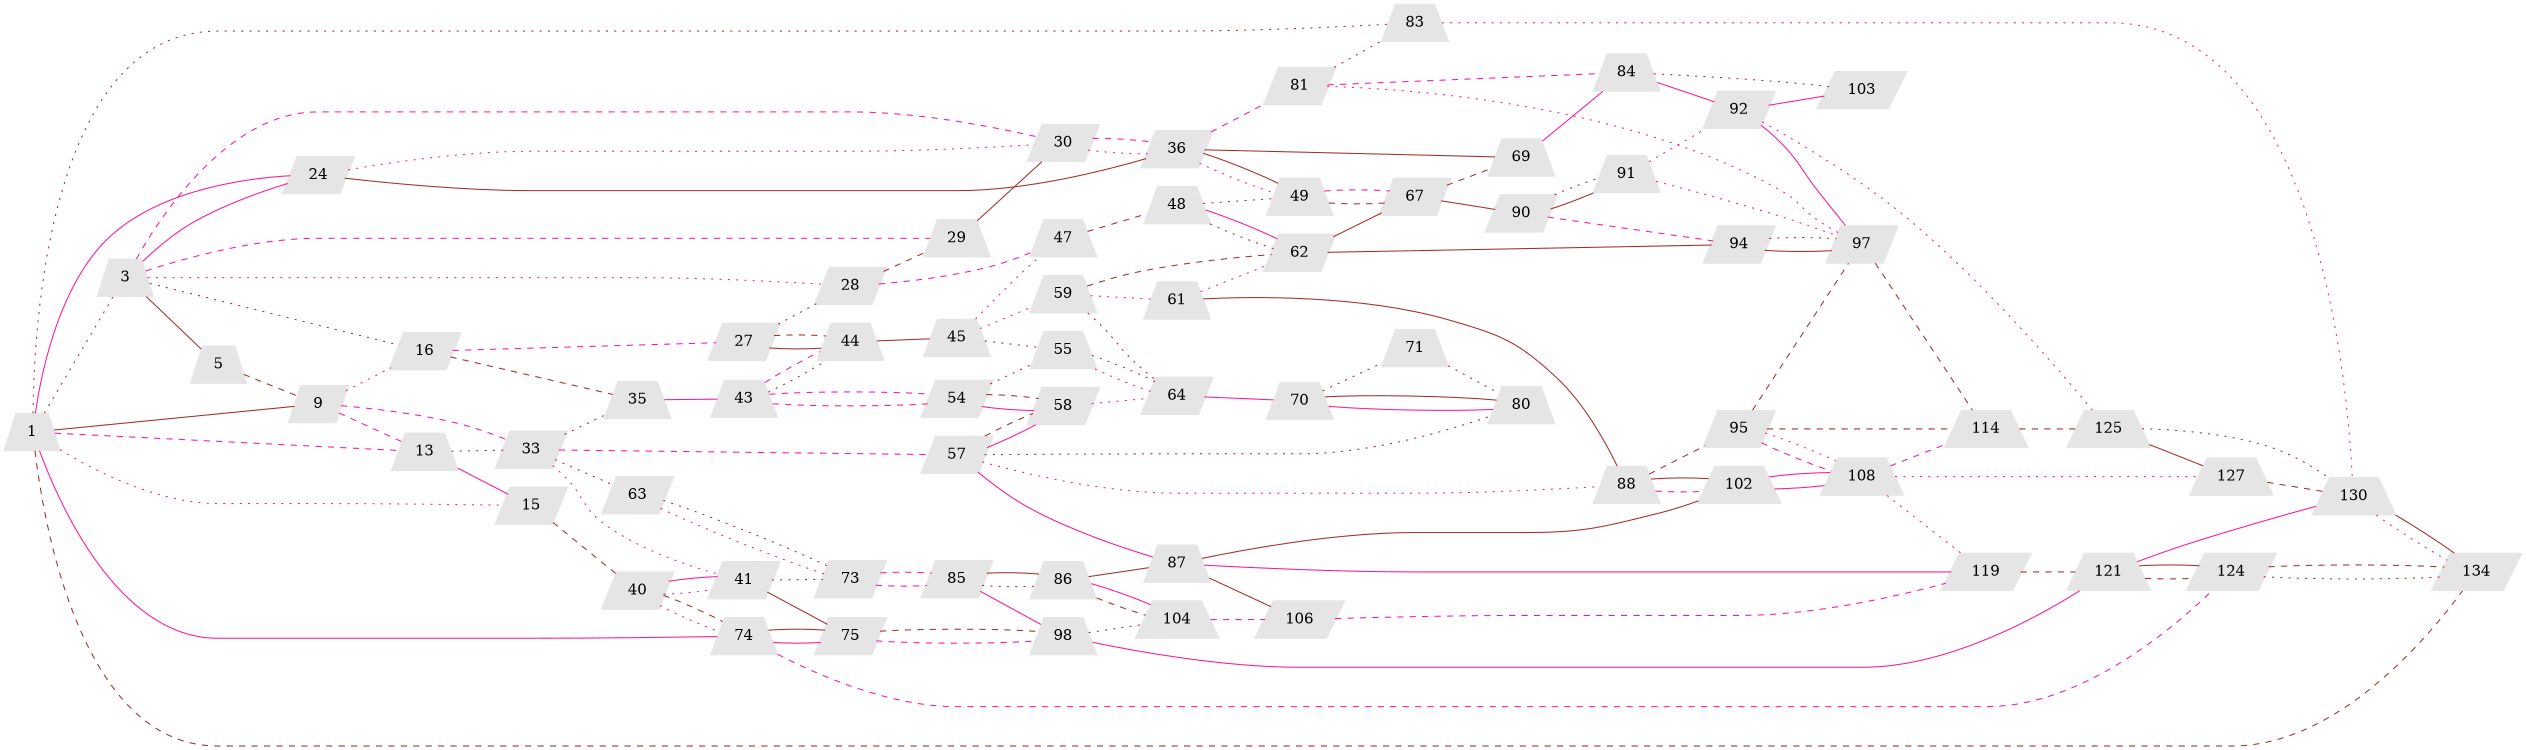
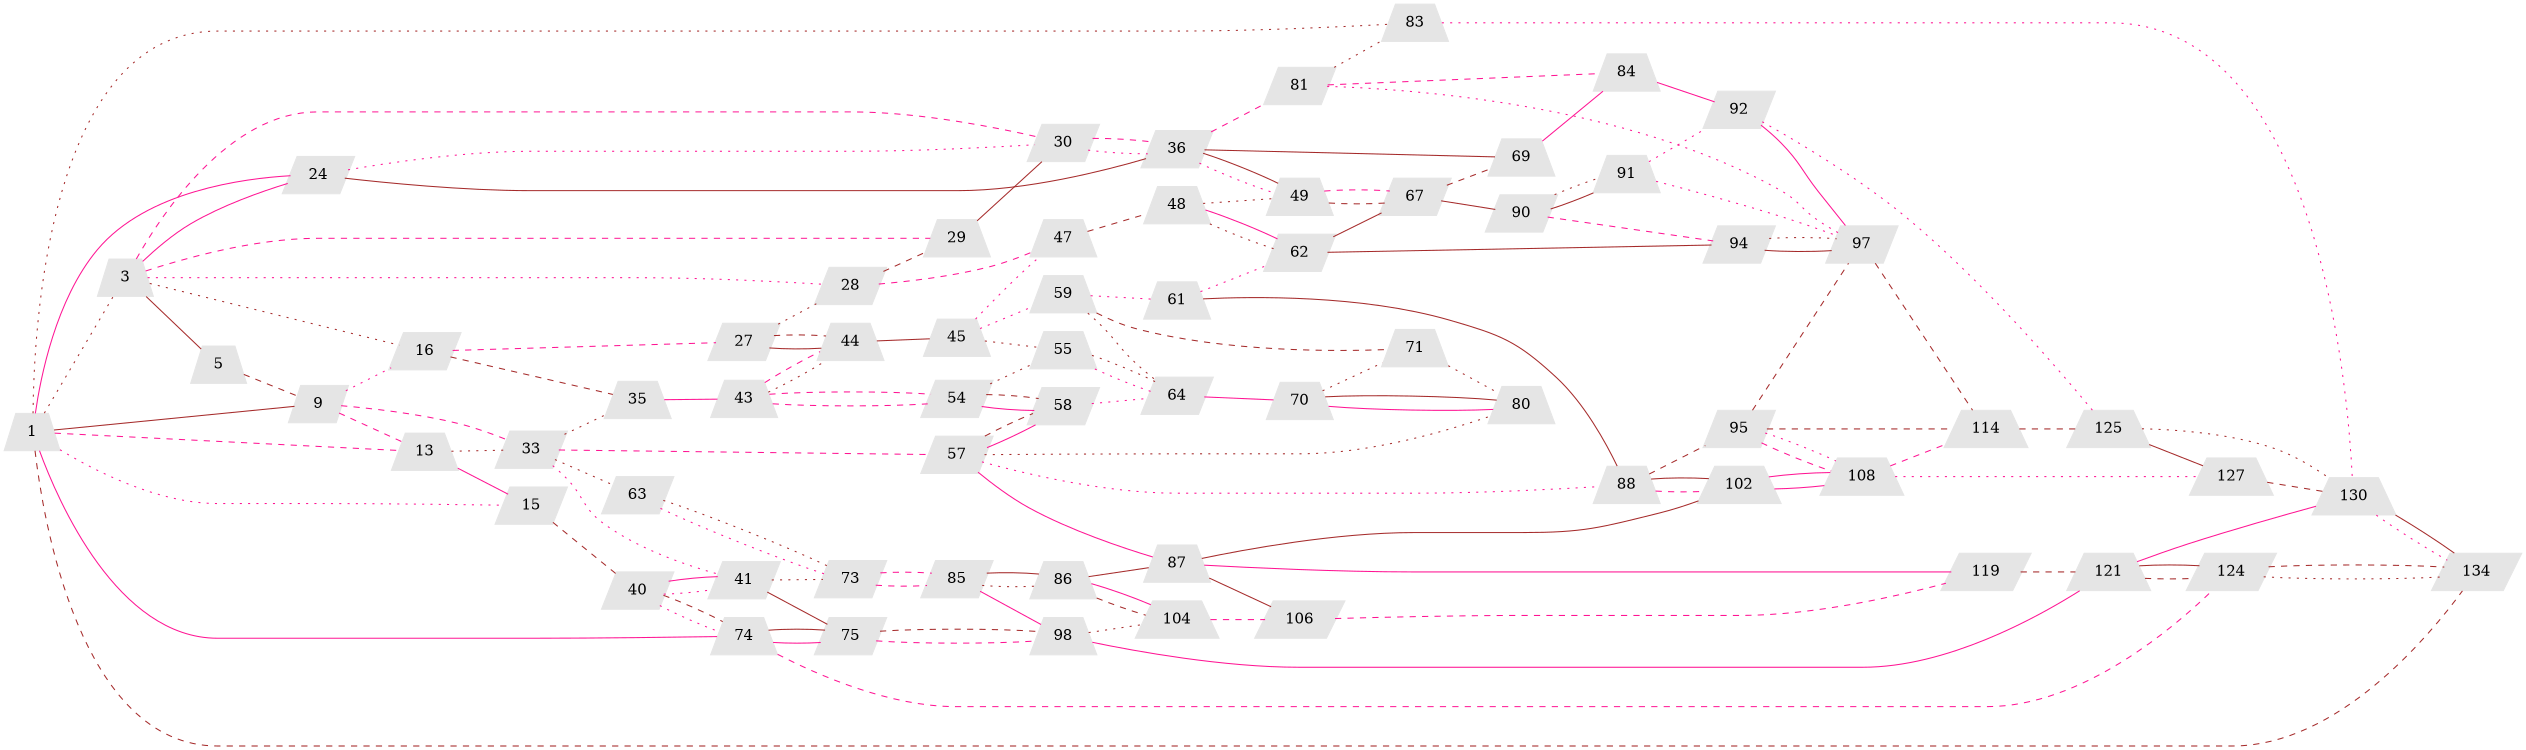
(1862, 90) -> none
(1178, 265) -> (1240, 346)
(1924, 524) -> none
